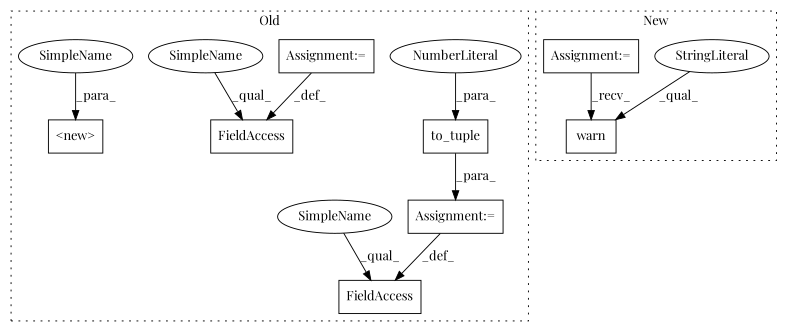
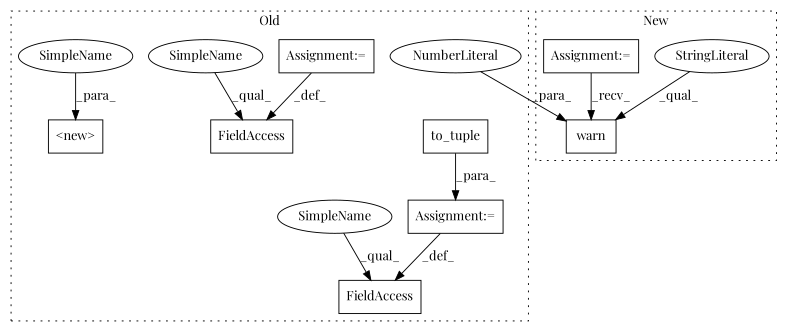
(456, 92) -> (519, 94)
